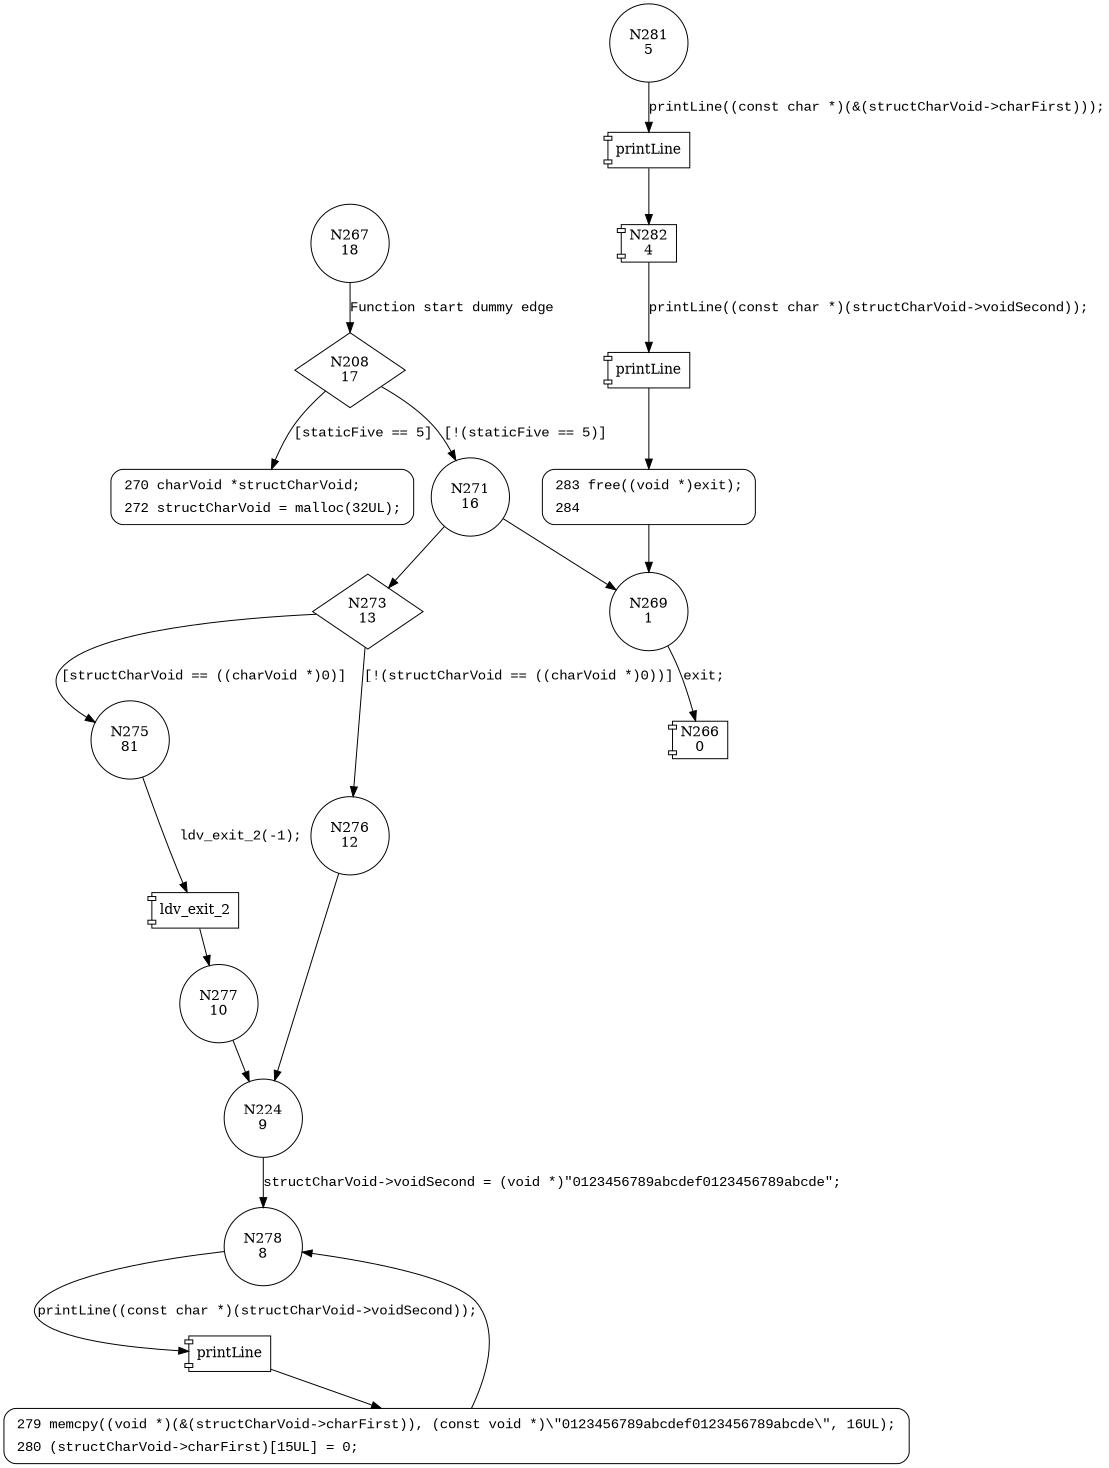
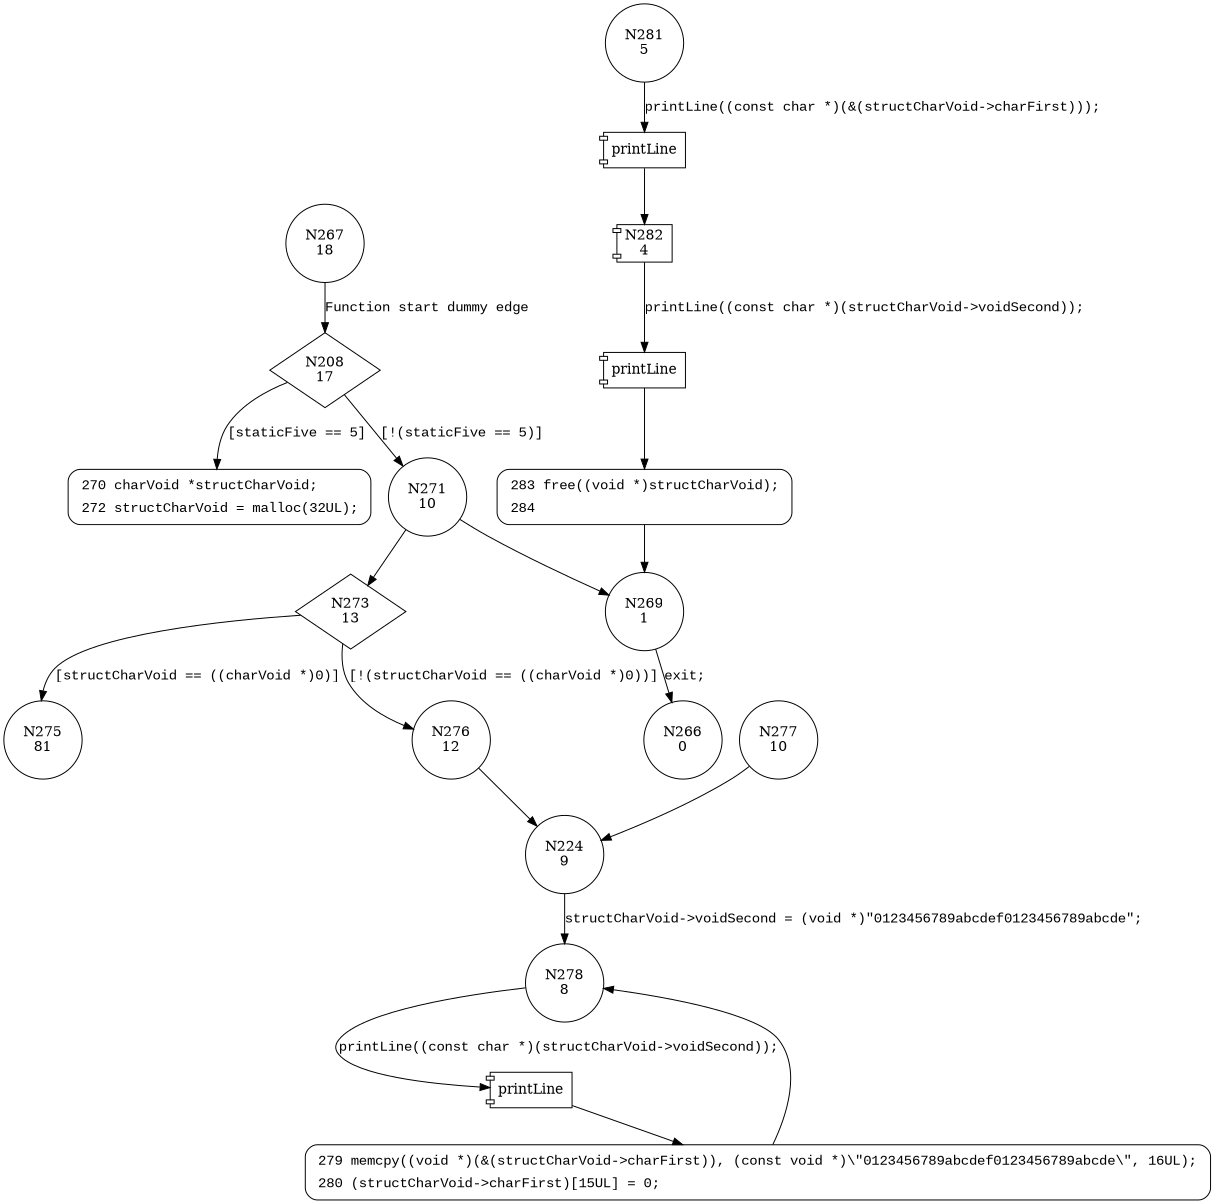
(665, 485) -> (661, 485)
(470, 497) -> (428, 497)
(700, 740) -> (683, 740)
(195, 910) -> none
